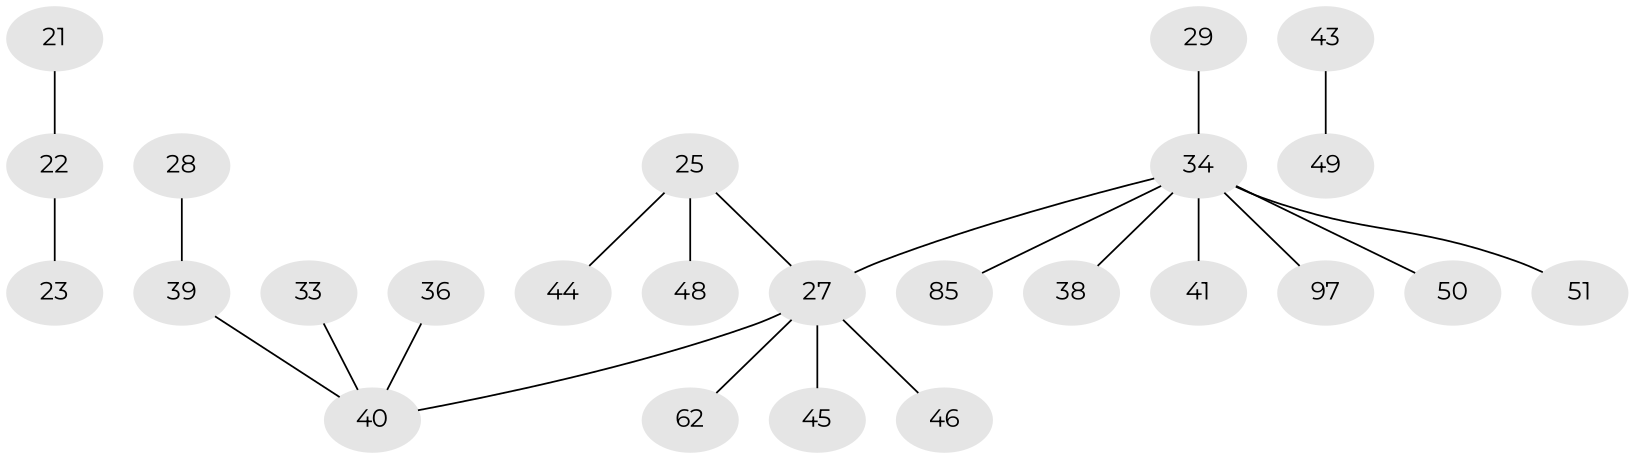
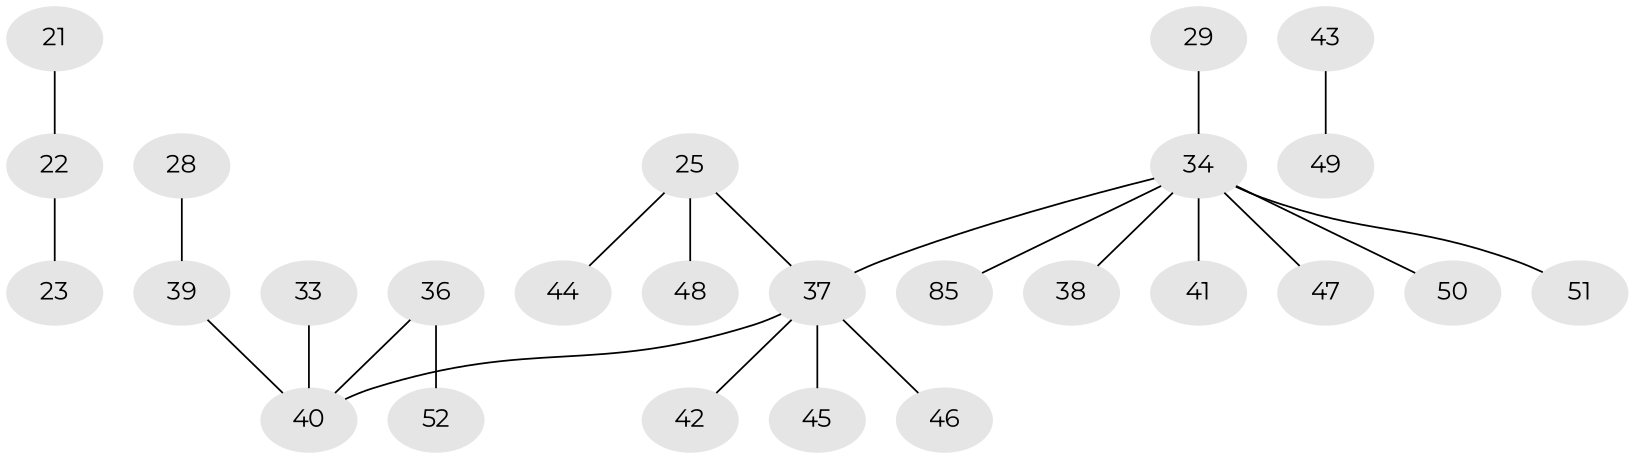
(817, 293) -> (817, 293)
(1326, 293) -> (1326, 293)
none -> (436, 420)
(690, 420) -> (690, 420)
